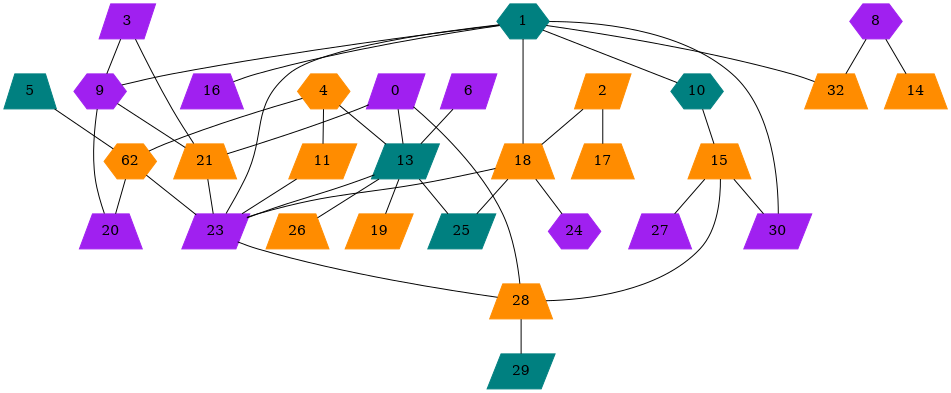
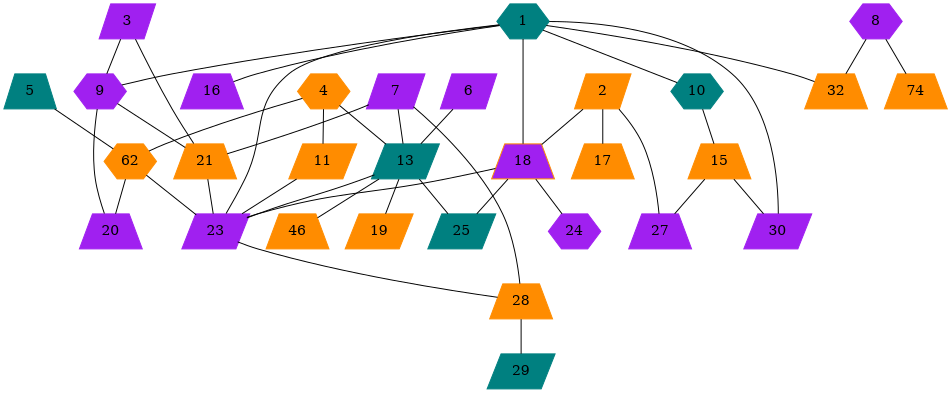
(396, 91) -> (396, 91)
(916, 91) -> (916, 91)
none -> (648, 158)
(523, 161) -> (523, 161)
(298, 231) -> (298, 231)
(663, 276) -> none
